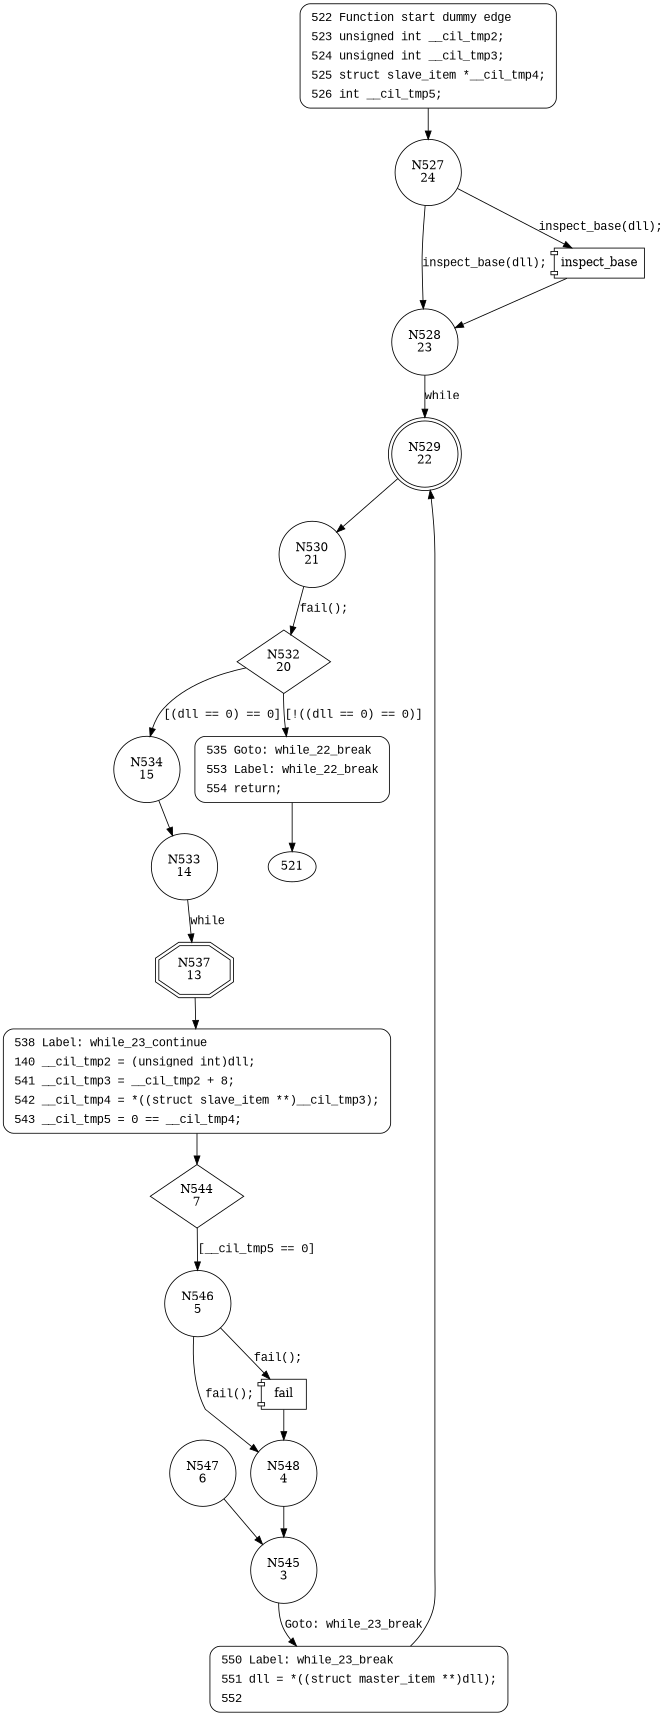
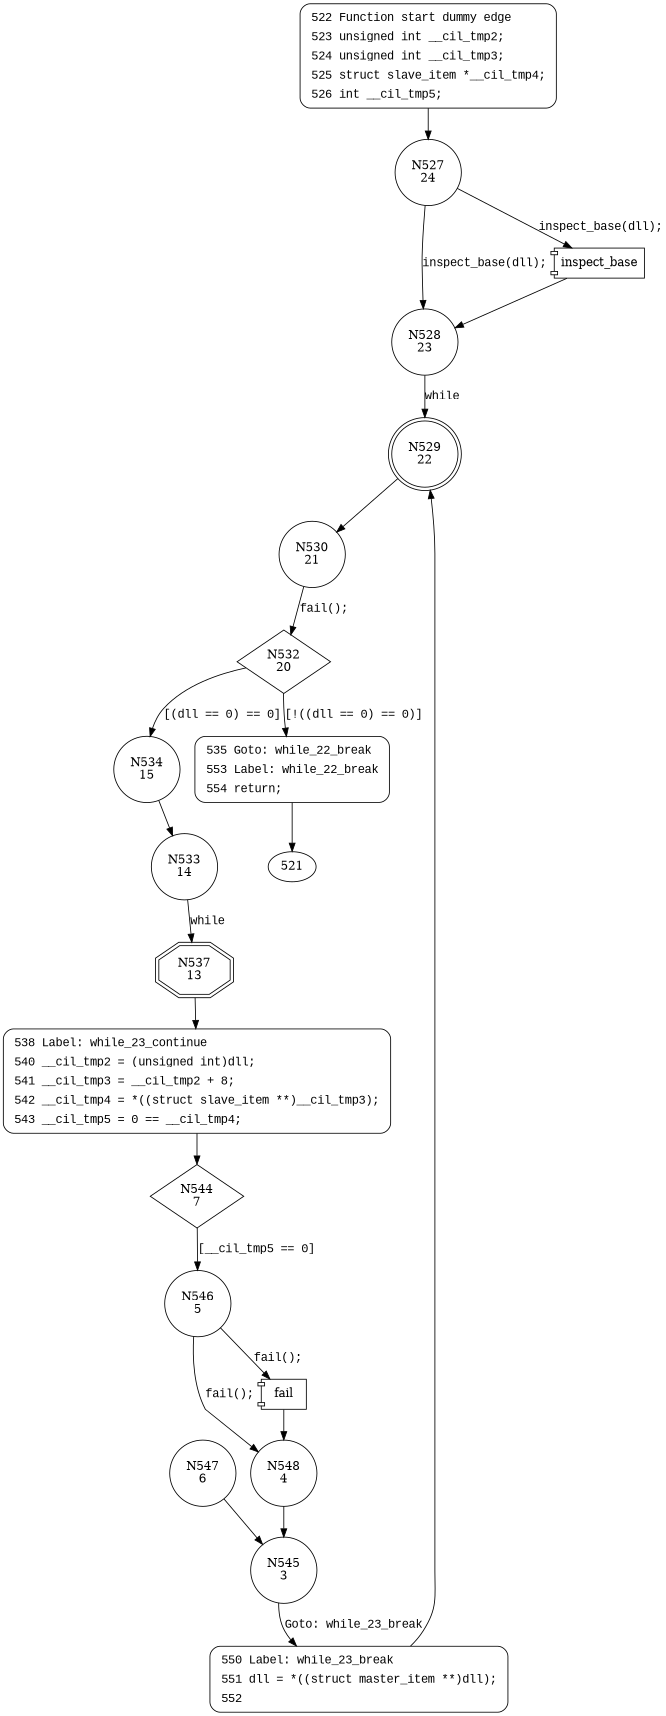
(25, 1062) -> (25, 1062)
